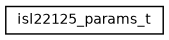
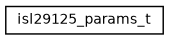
(84, 20) -> (84, 20)
